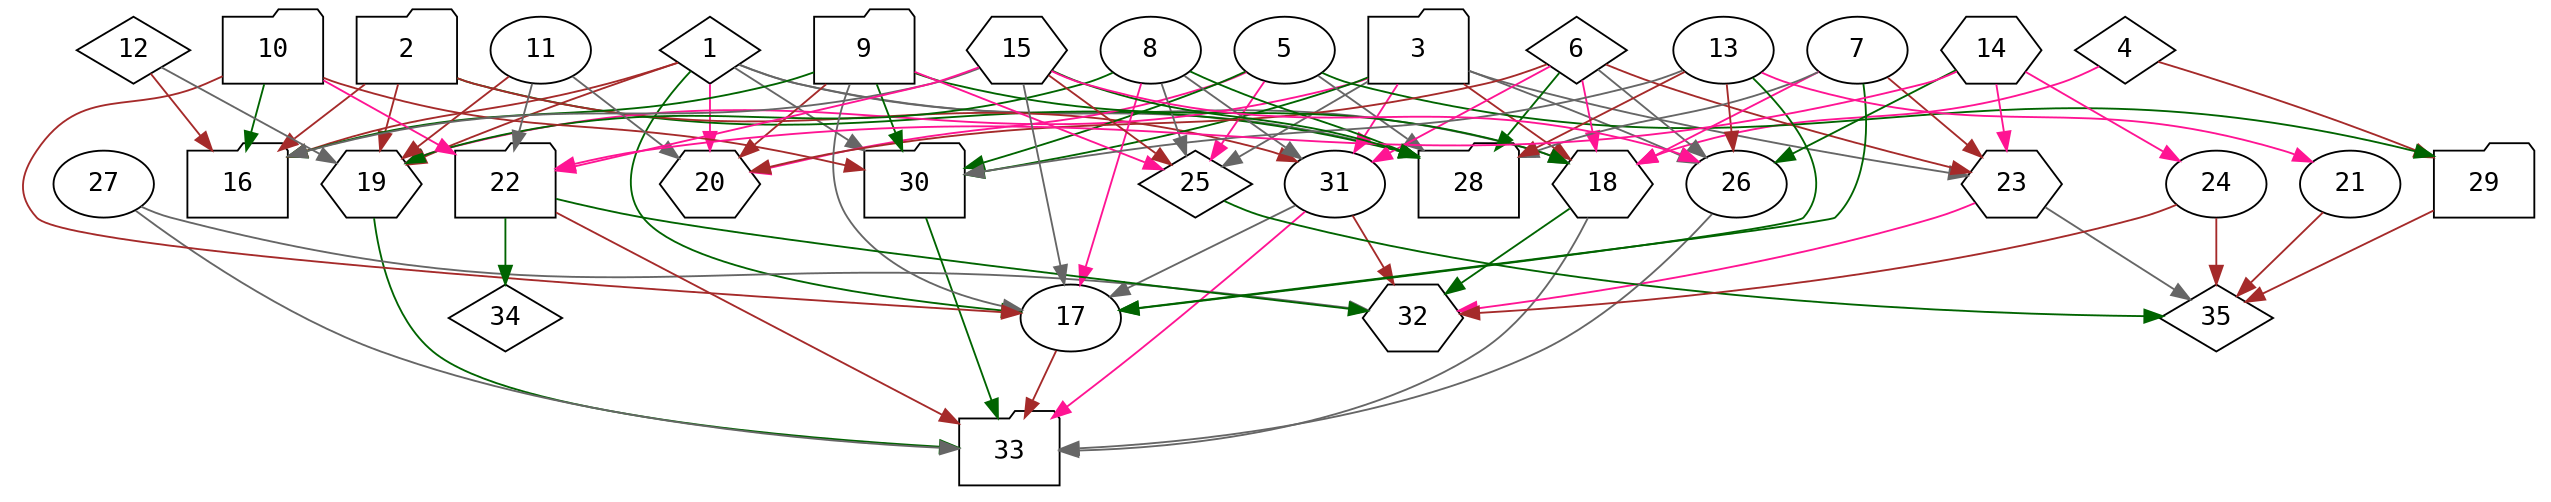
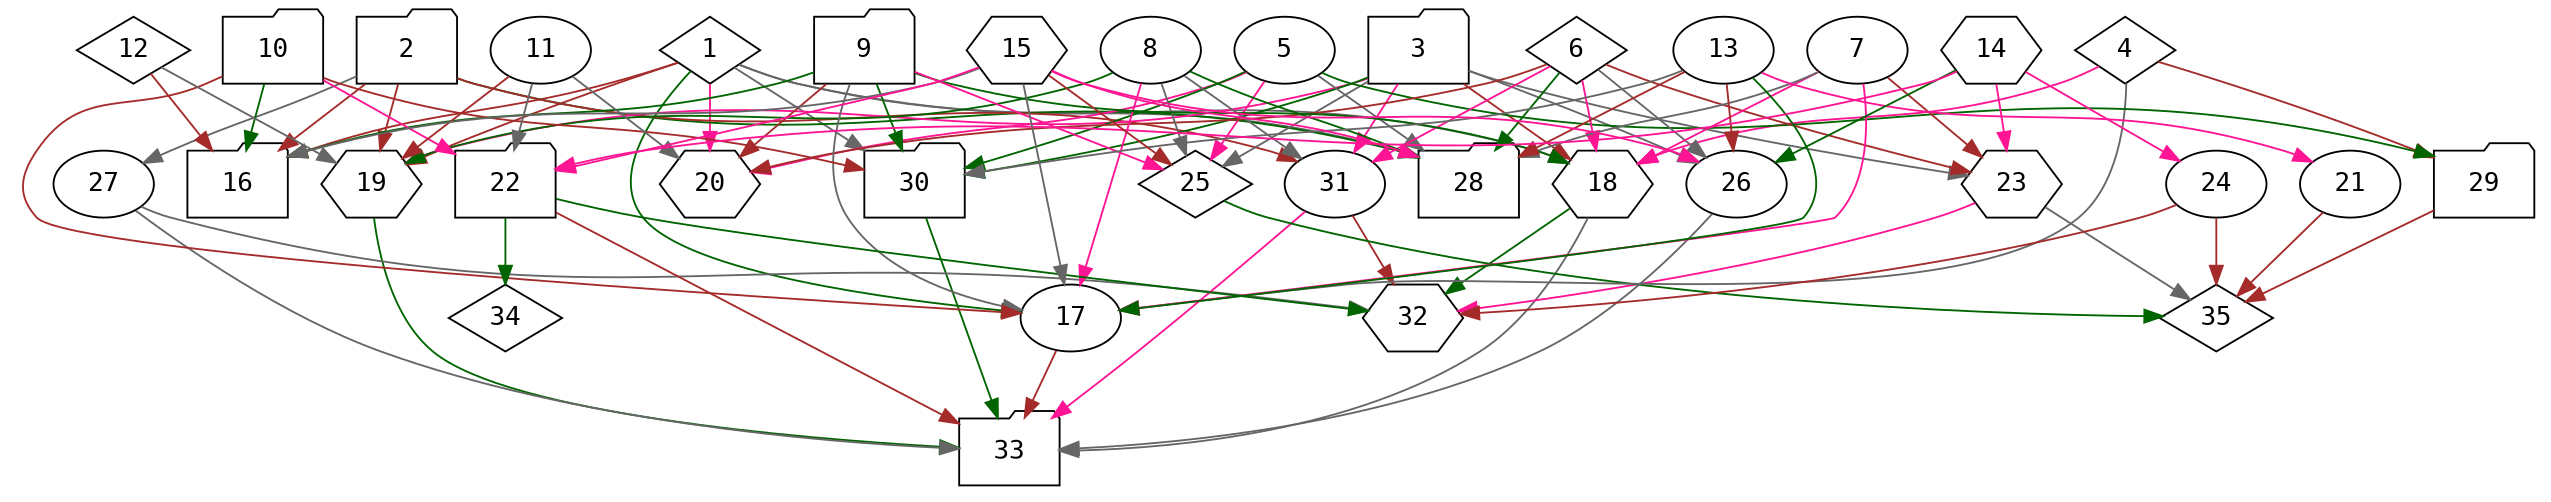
none -> (268, 112)
(1225, 115) -> (1225, 115)
(1211, 247) -> (1522, 282)
(1557, 256) -> (1557, 256)
